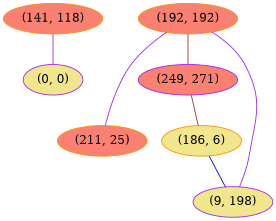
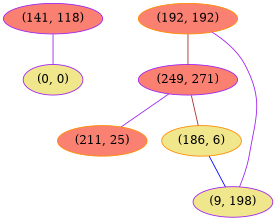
(53, 19) -> (53, 19)
(126, 72) -> (145, 110)
